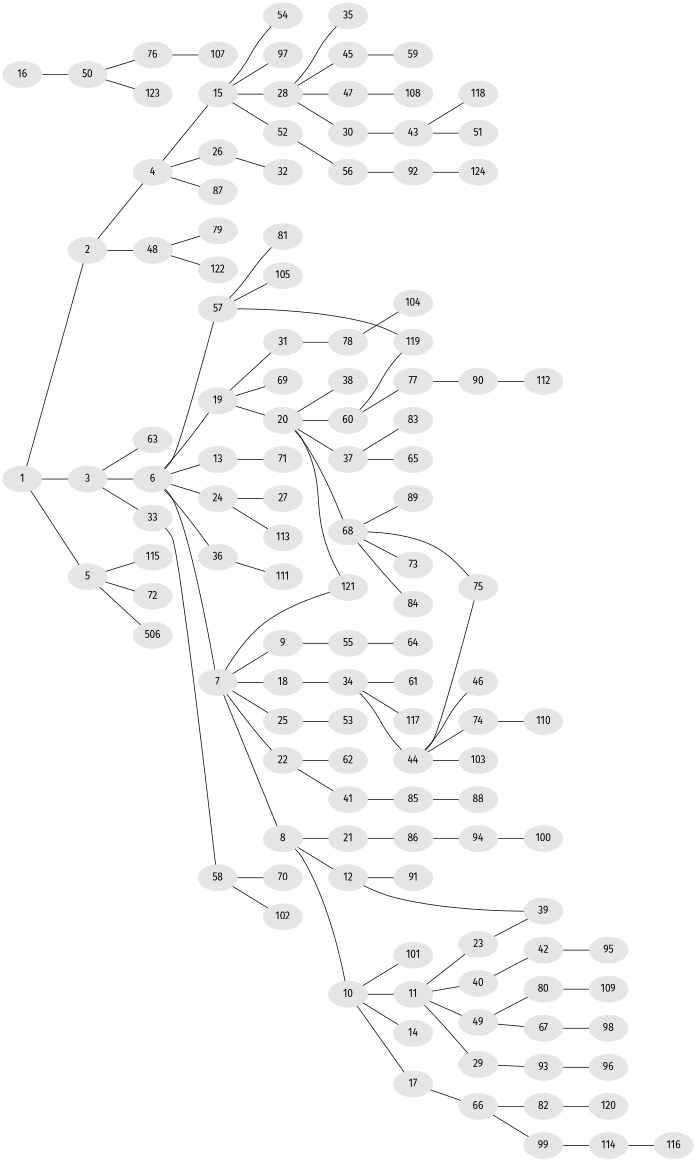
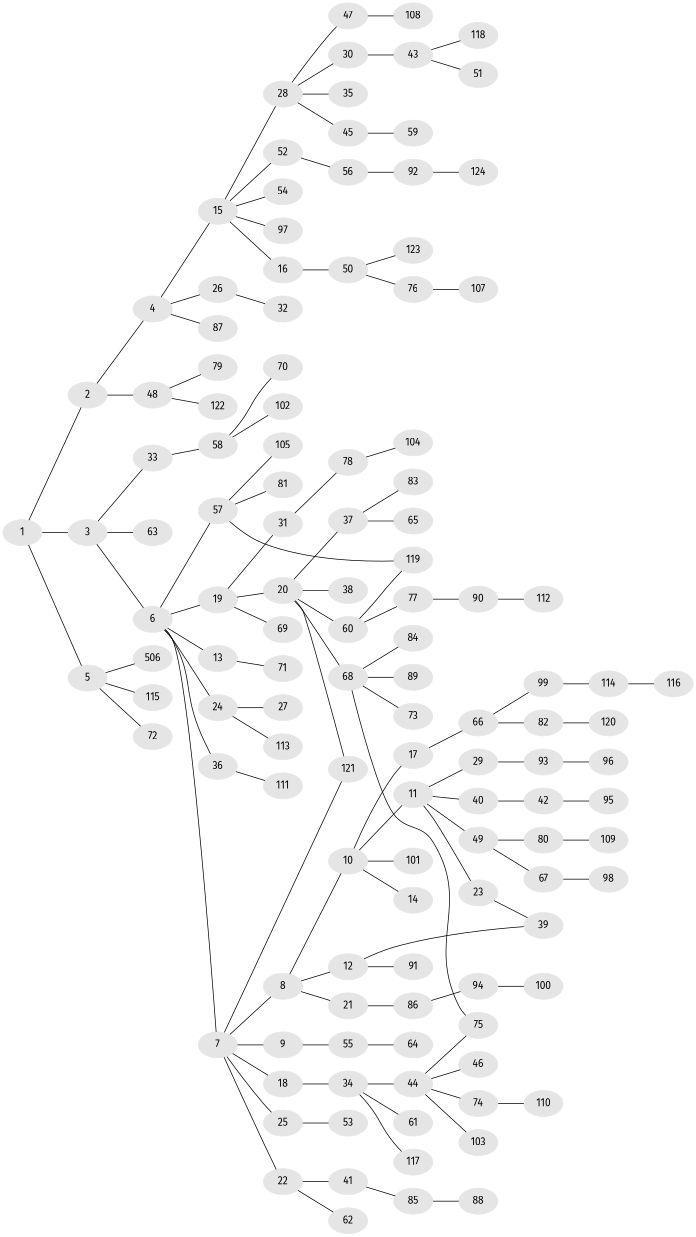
none -> (250, 241)
